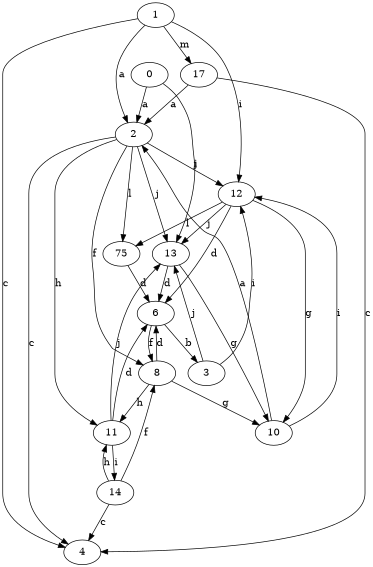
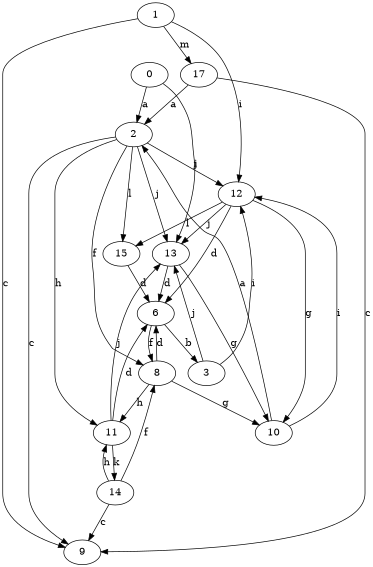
(118, 67) -> none
(121, 254) -> (121, 254)
(116, 463) -> (116, 463)
(82, 552) -> (82, 552)
